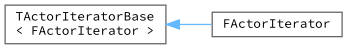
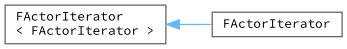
(86, 24) -> (86, 24)
